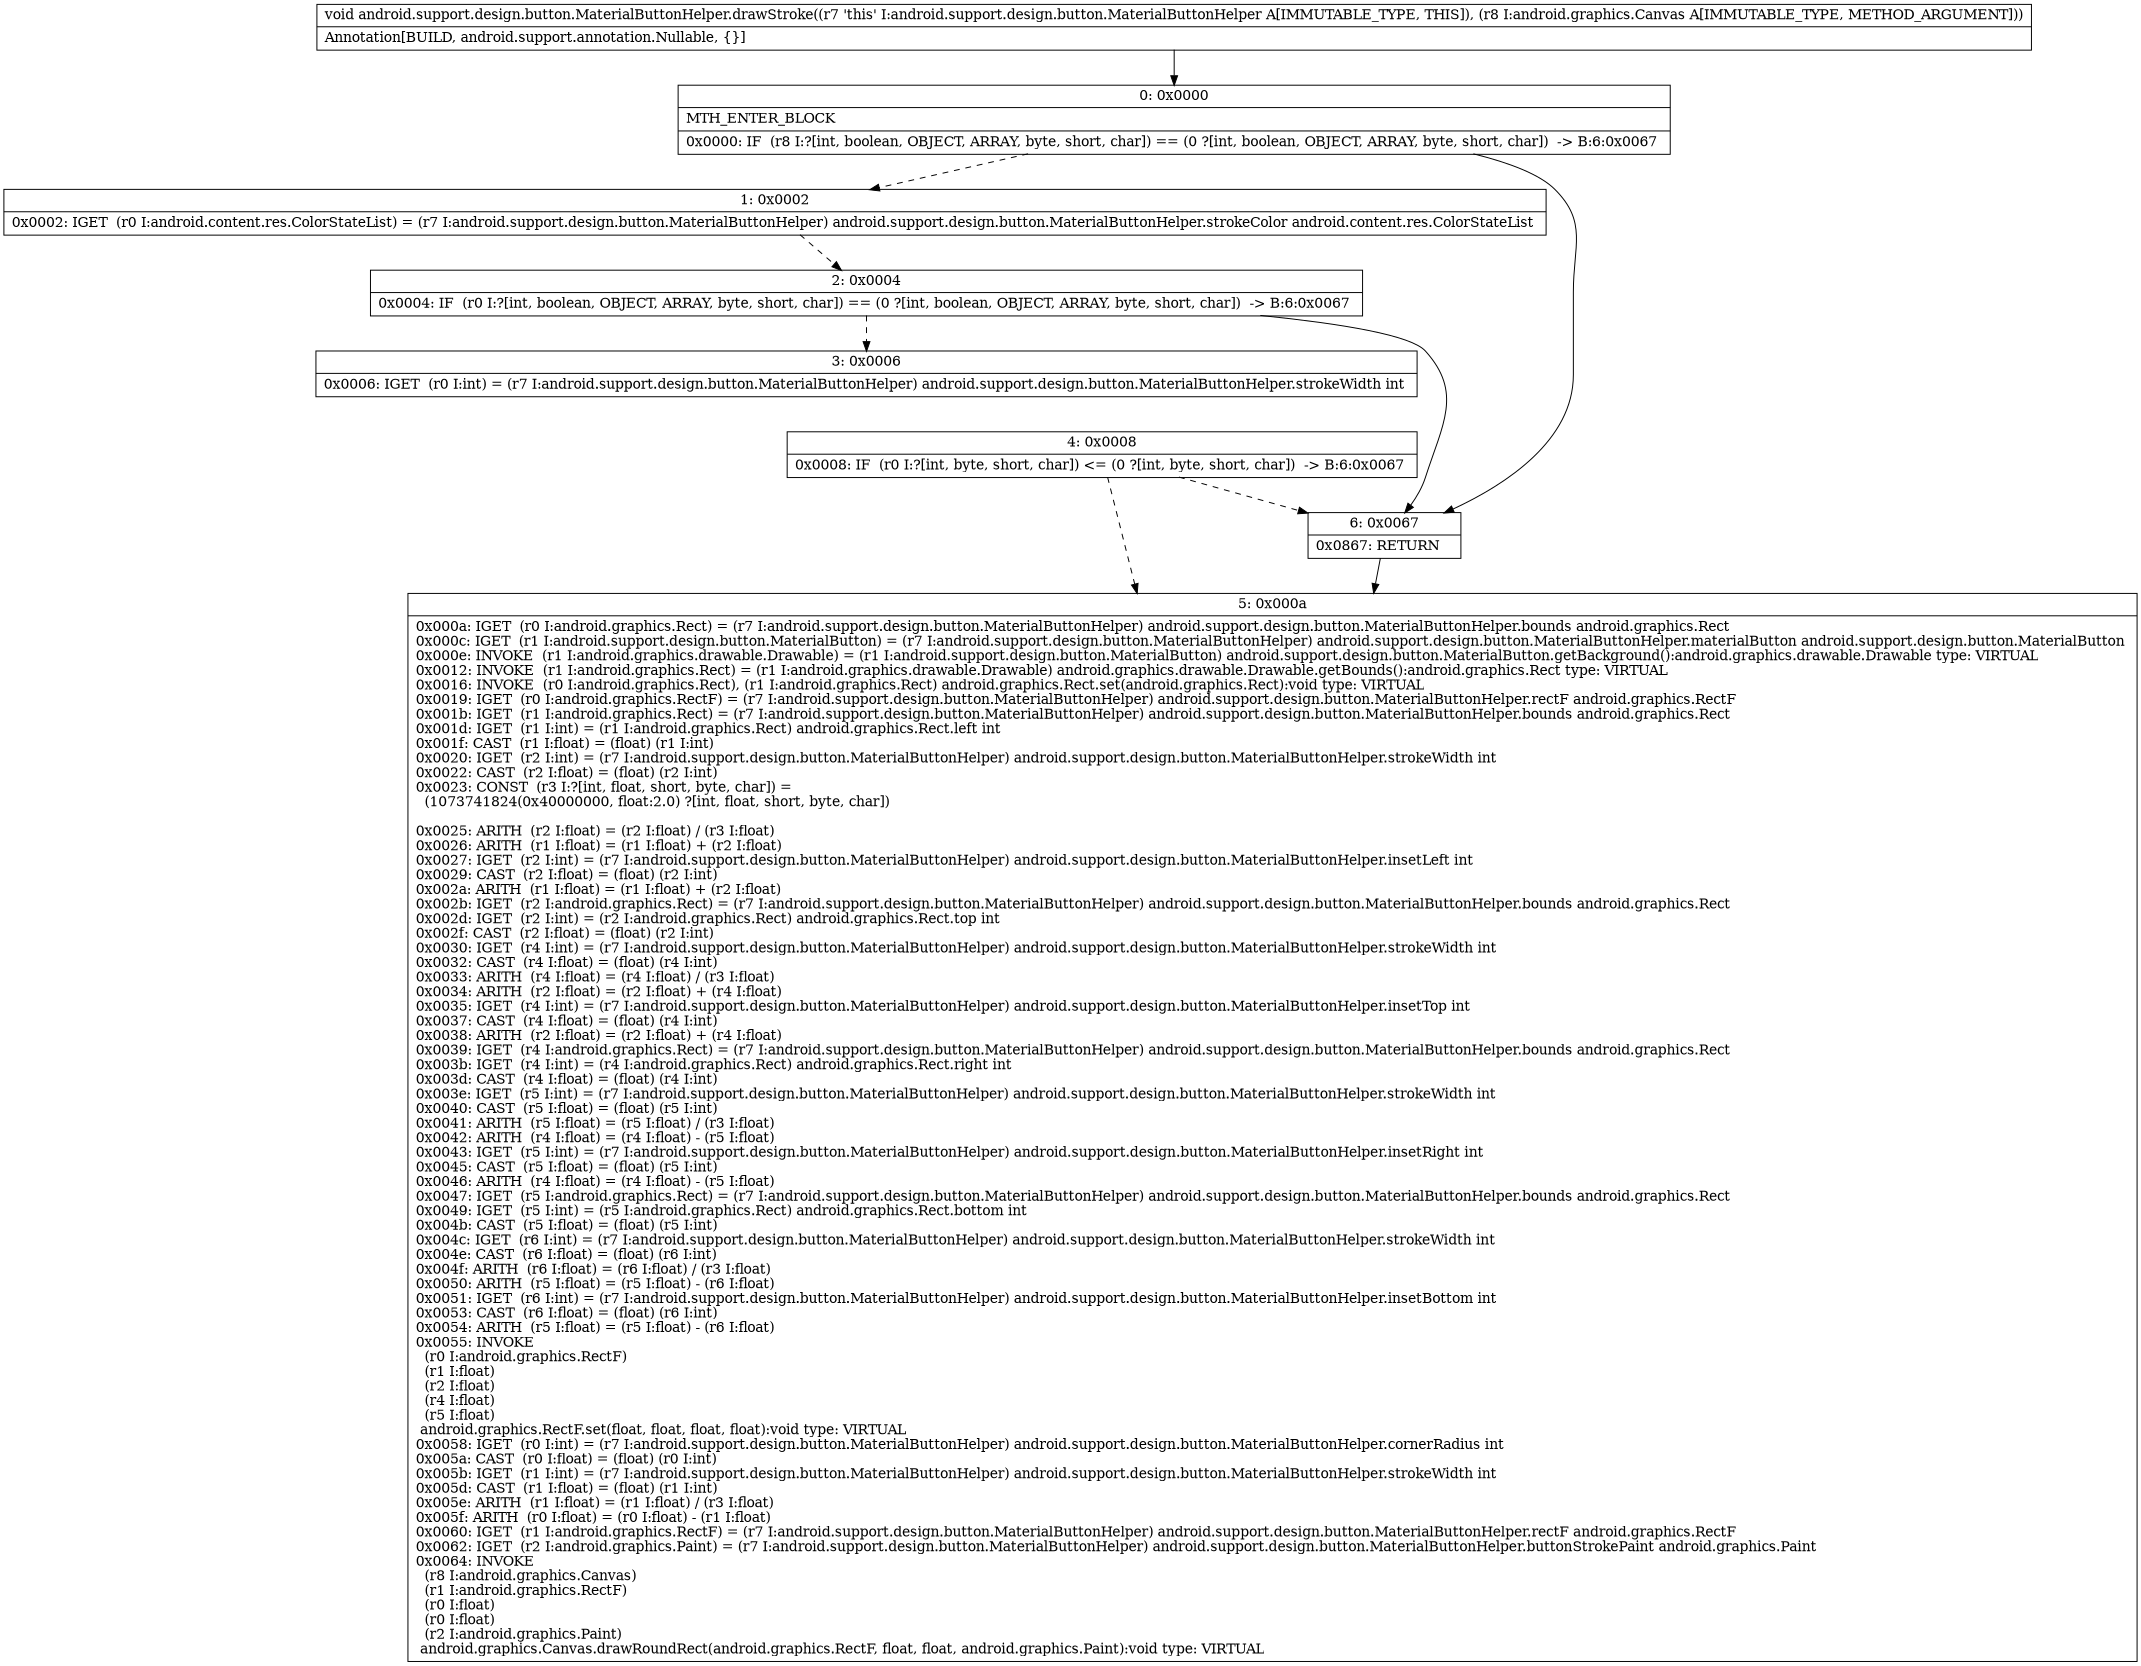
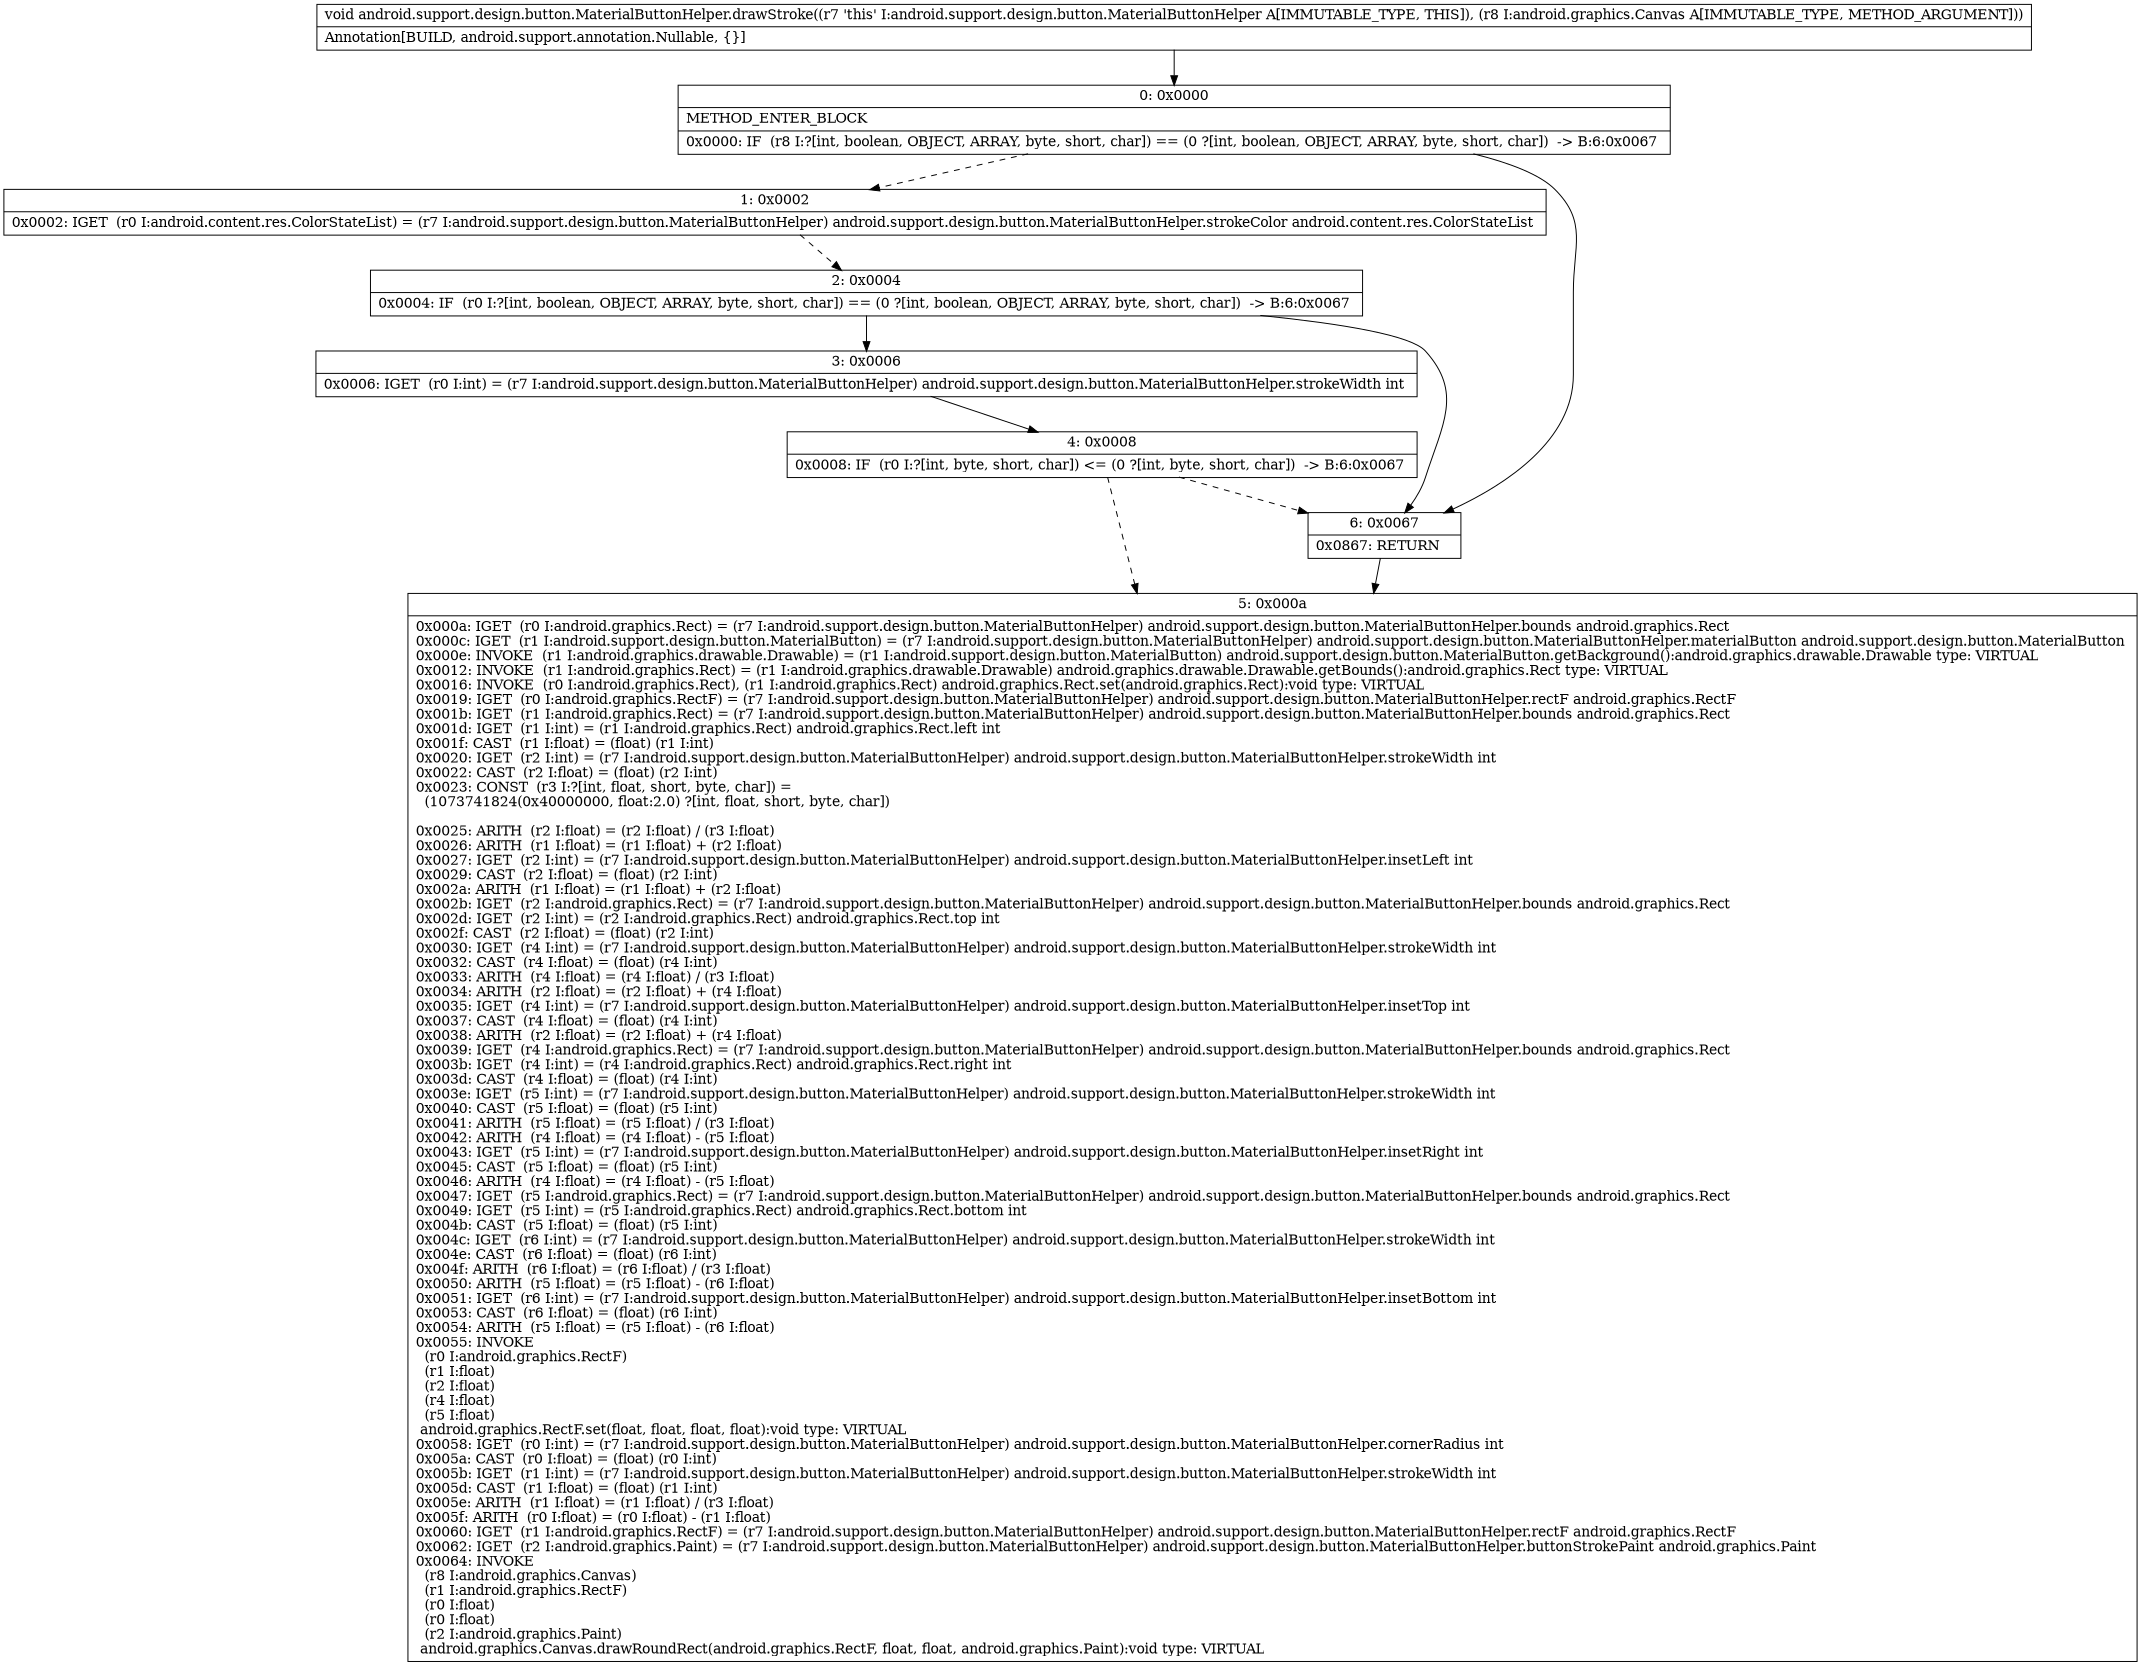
(761, 119) -> (777, 119)
(867, 329) -> (867, 329)
none -> (980, 413)
